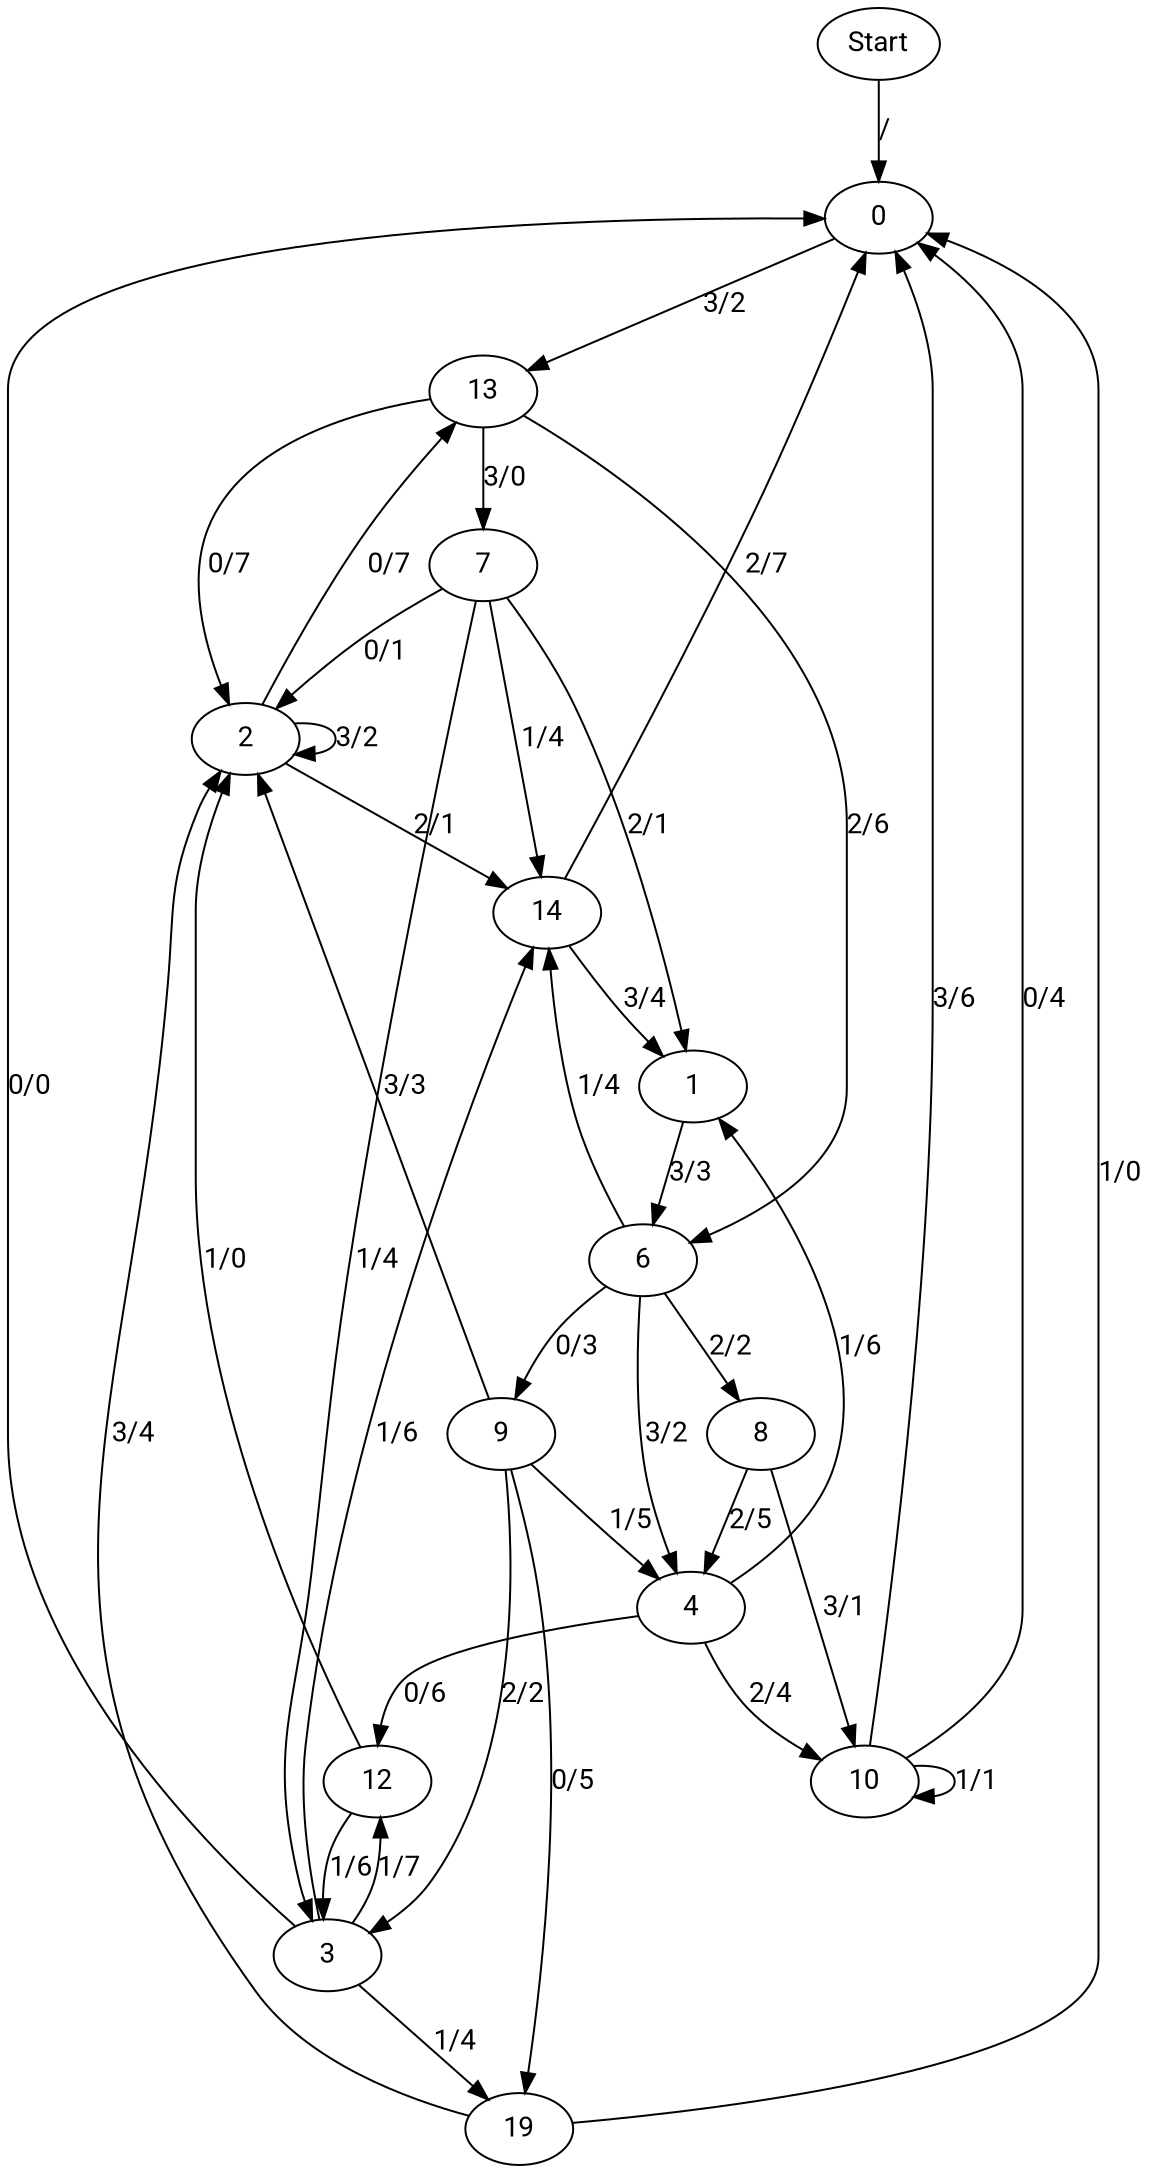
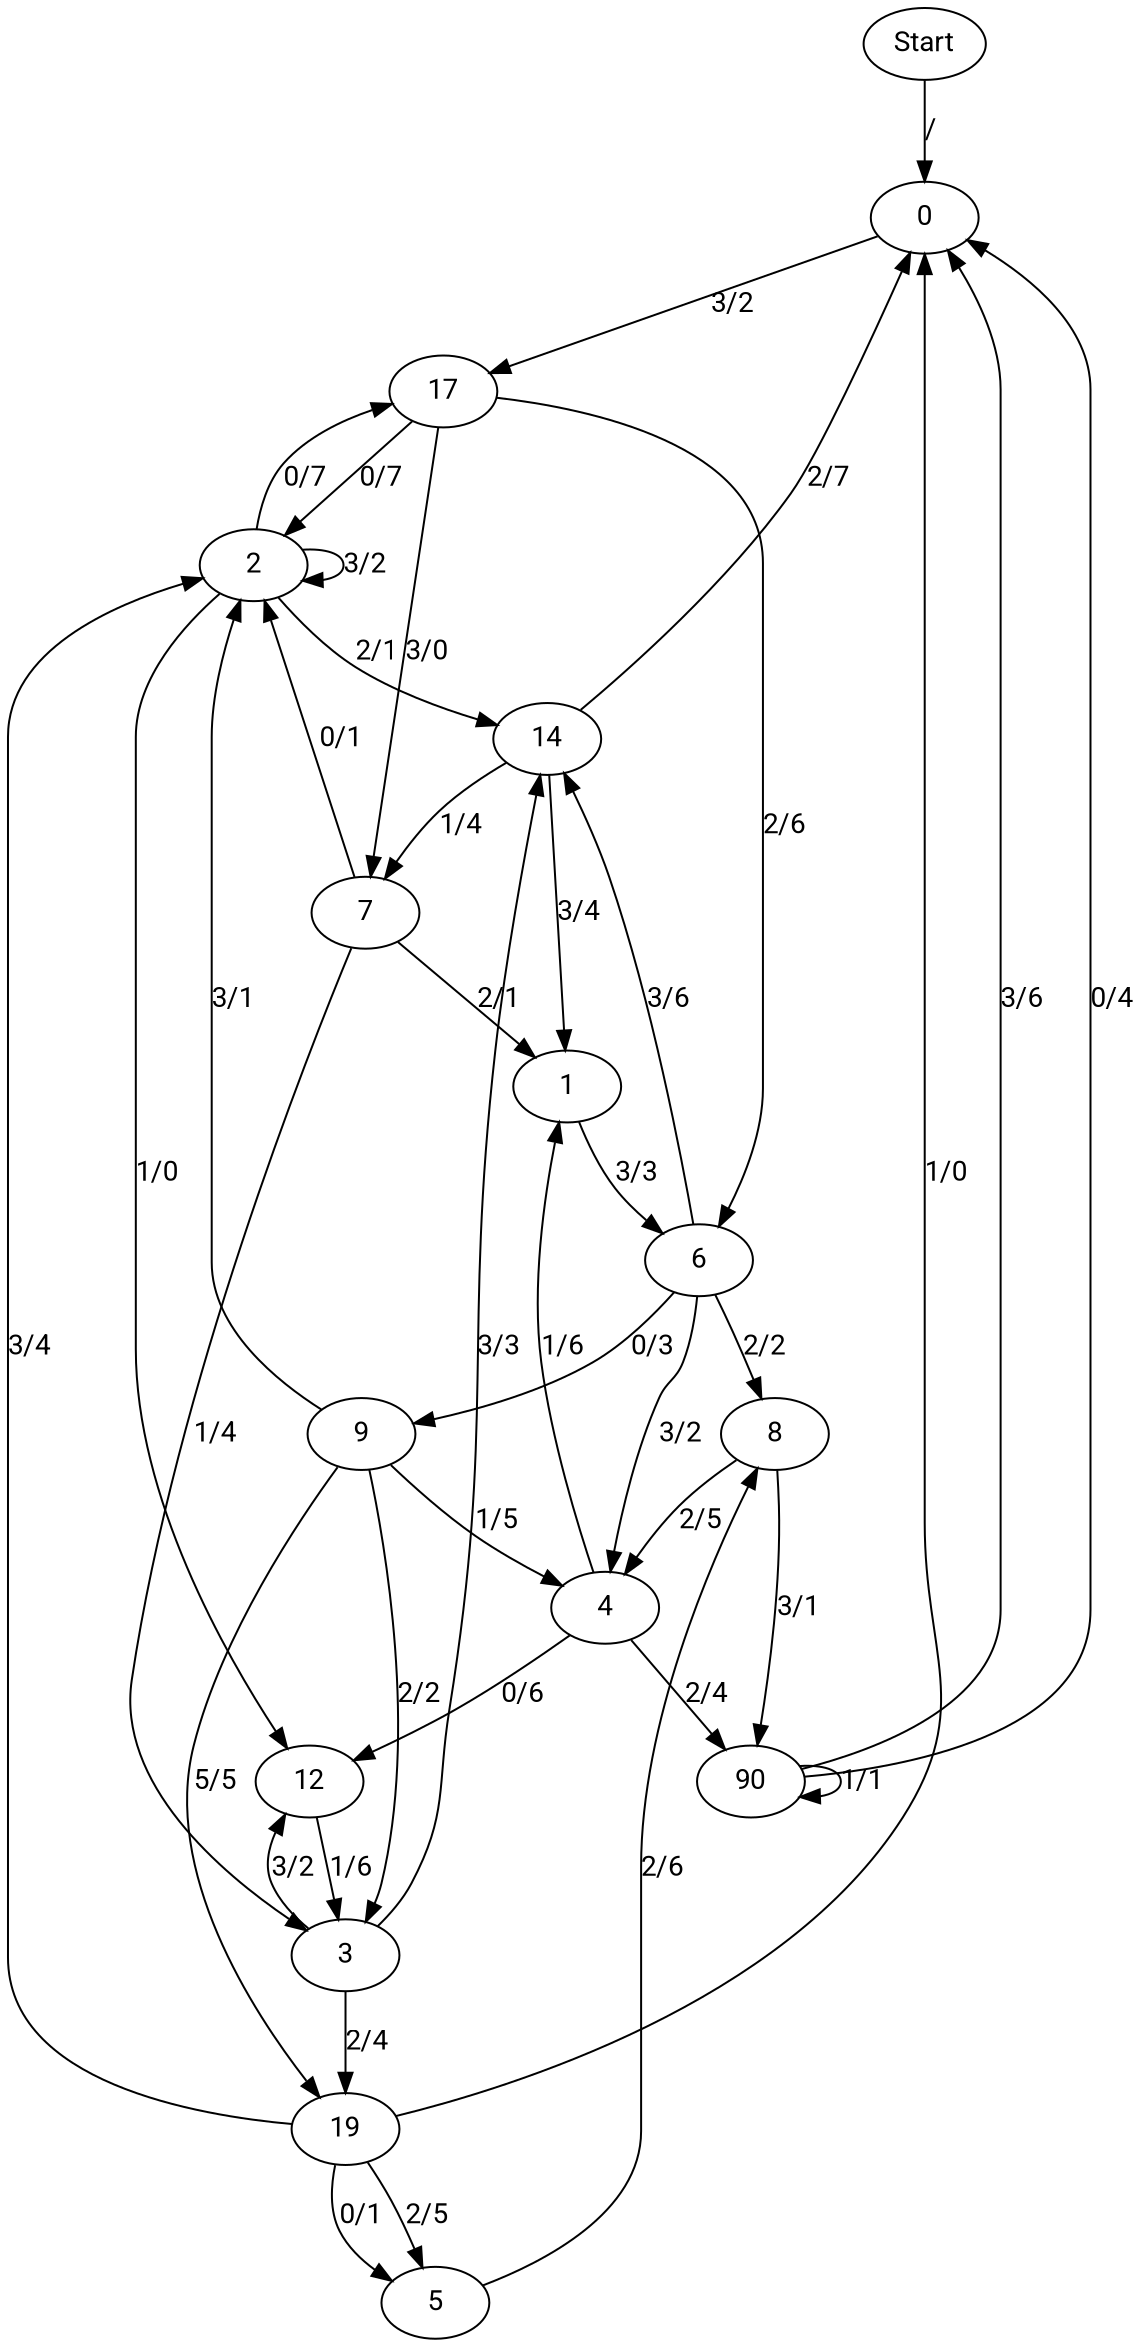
(483, 391) -> (443, 391)
(513, 729) -> (445, 806)
(8, 780) -> none
(405, 1086) -> (234, 1000)
(599, 1086) -> (669, 1000)
(204, 1282) -> (136, 1164)
(397, 1434) -> (499, 1347)
(573, 1782) -> (216, 1782)
(865, 1782) -> (751, 1782)
(399, 1868) -> (294, 1868)
(455, 2042) -> (367, 2042)
none -> (435, 2303)
